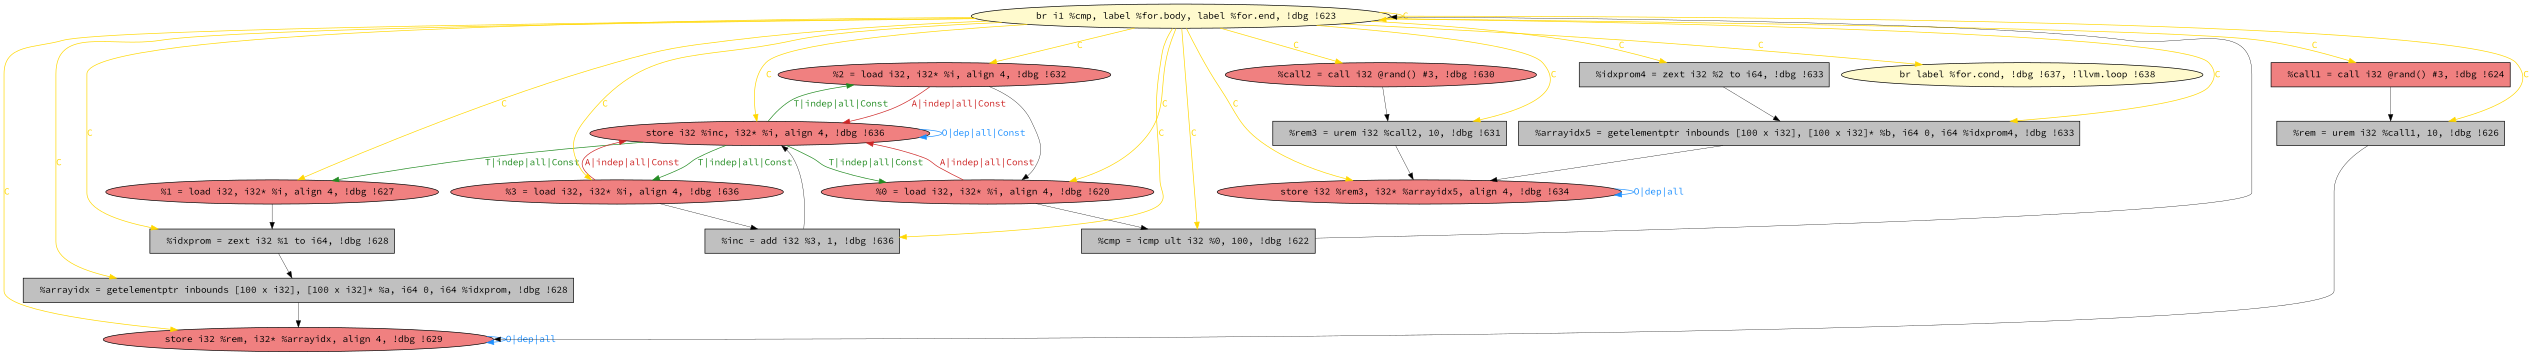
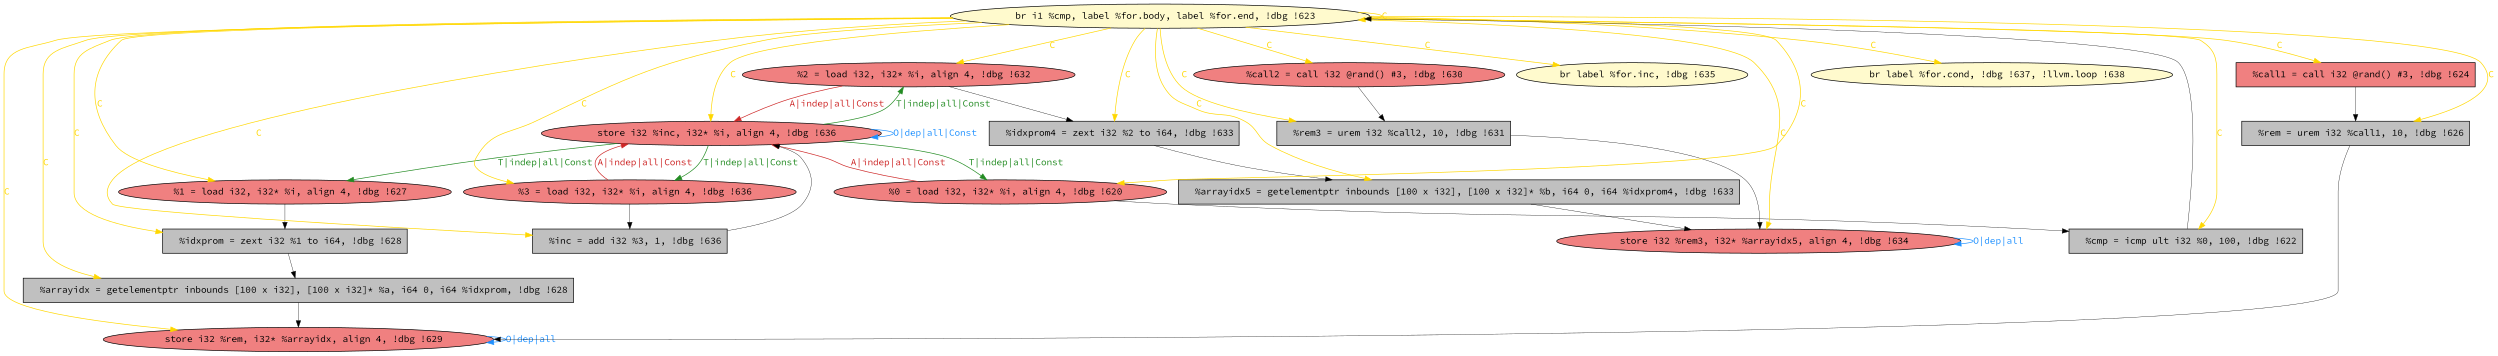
none -> (1632, 75)
(1032, 123) -> (1008, 103)
